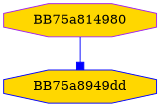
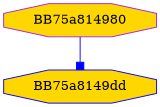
(80, 87) -> (80, 87)
